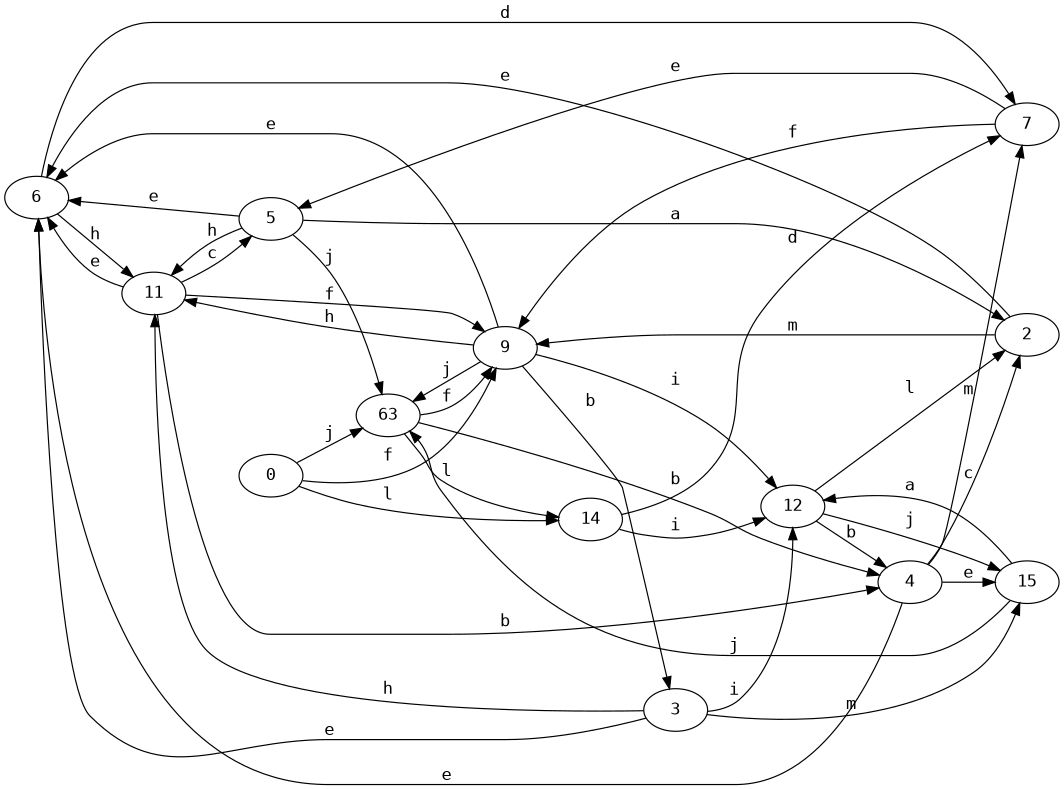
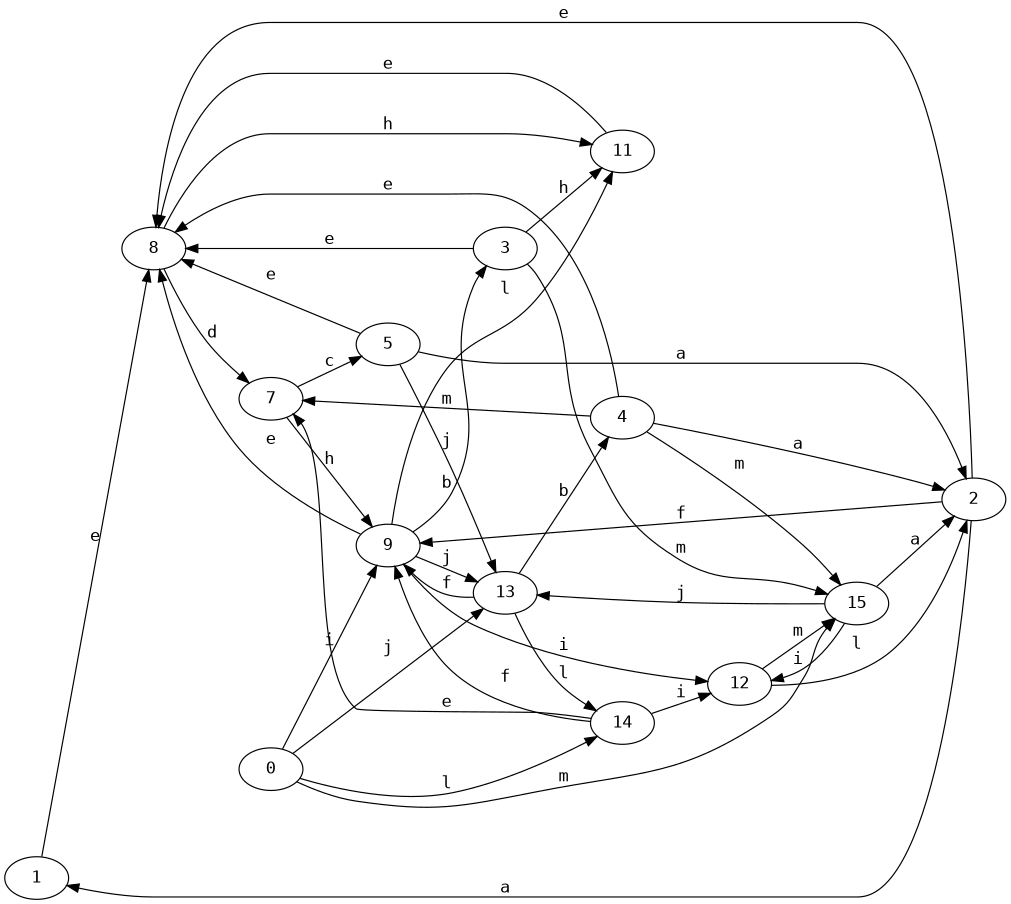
(676, 67) -> (330, 362)
(793, 133) -> (330, 460)
(37, 198) -> (154, 248)
(793, 238) -> (447, 702)
(209, 244) -> none
(213, 266) -> none
(332, 304) -> (468, 684)
(330, 318) -> (505, 289)
(793, 326) -> (681, 514)
(388, 415) -> (505, 593)
(388, 456) -> (330, 641)
(969, 474) -> (798, 444)
(910, 486) -> (798, 660)
(910, 520) -> (798, 631)
(846, 541) -> none
none -> (911, 555)
(969, 573) -> (740, 464)
(394, 634) -> none
(776, 642) -> none
none -> (591, 782)
none -> (37, 878)
